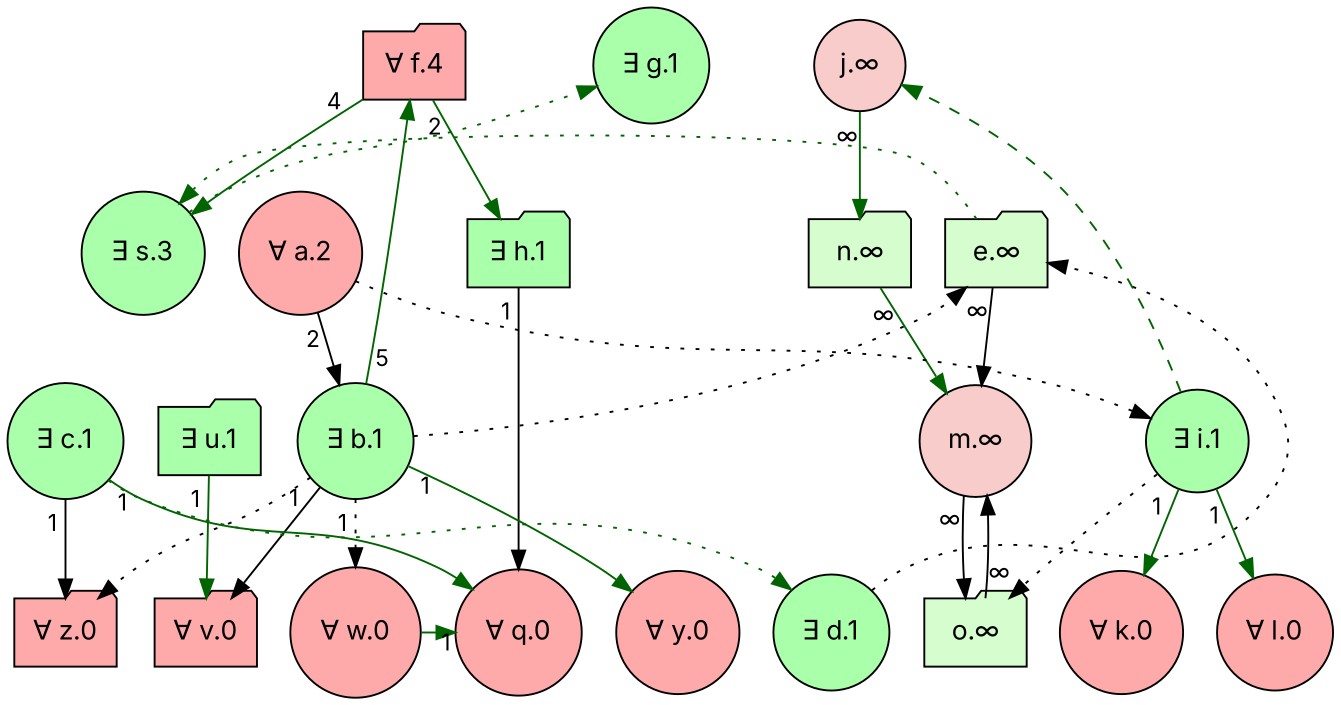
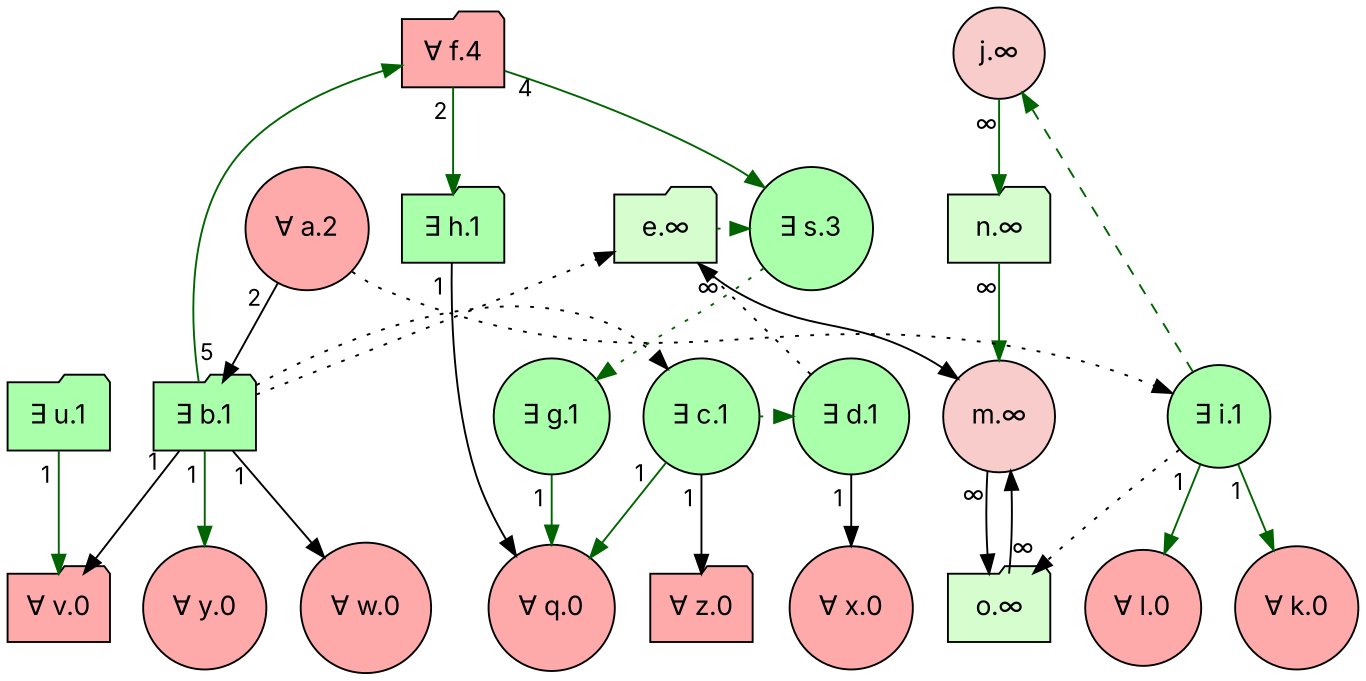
(356, 441) -> (205, 416)
(356, 524) -> (272, 497)
(195, 537) -> (413, 321)
none -> (851, 608)
(429, 633) -> (552, 500)
